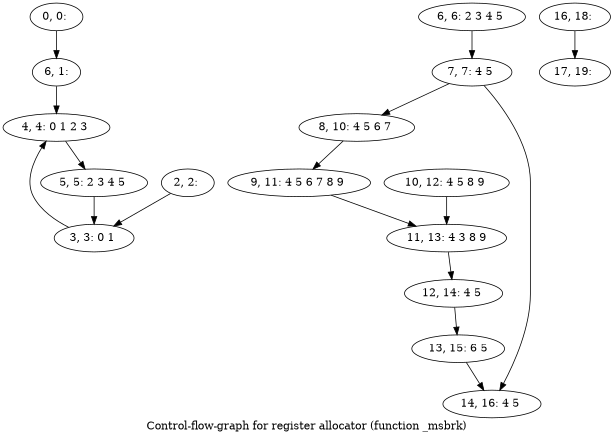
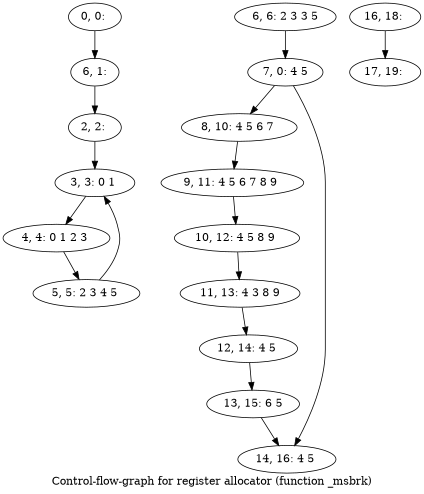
(472, 17) -> (285, 17)
(472, 72) -> (285, 72)
(56, 96) -> (95, 96)
(370, 209) -> (234, 207)
